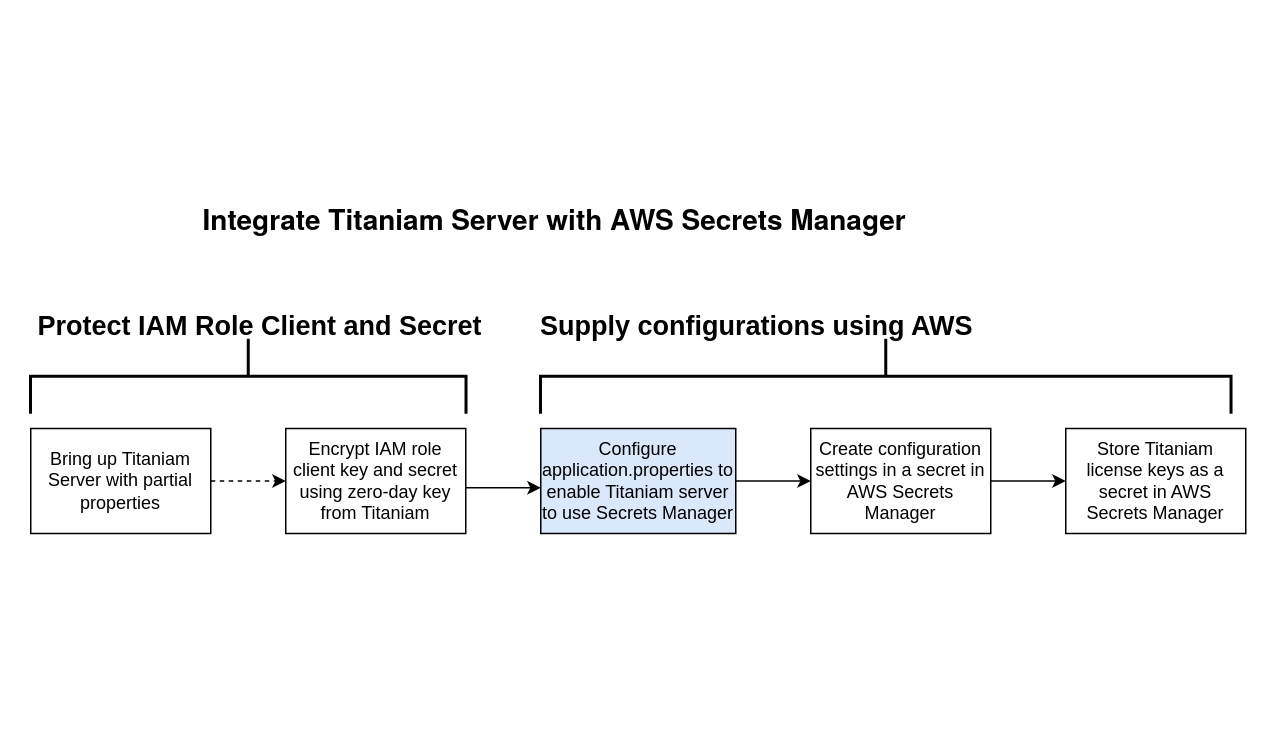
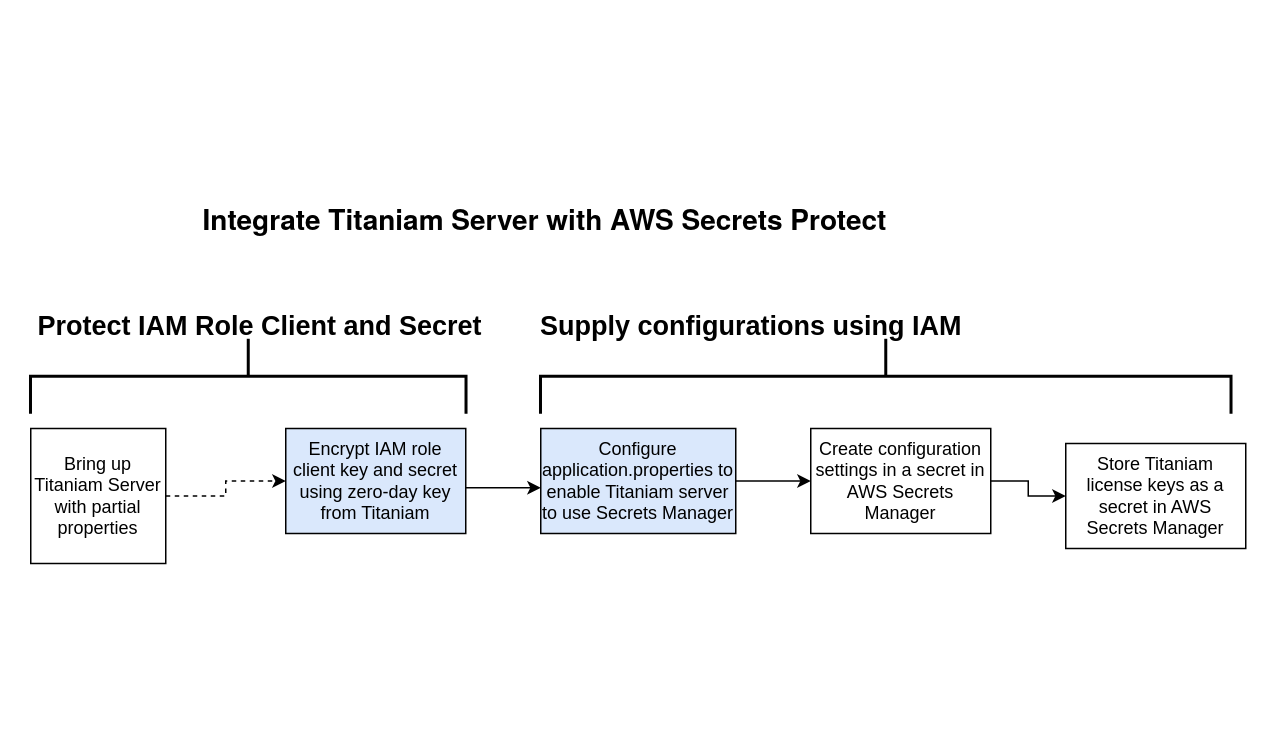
(434, 184) -> (434, 184)
(681, 289) -> (681, 289)
(121, 481) -> (98, 496)
(376, 481) -> (376, 481)
(1156, 481) -> (1156, 496)
